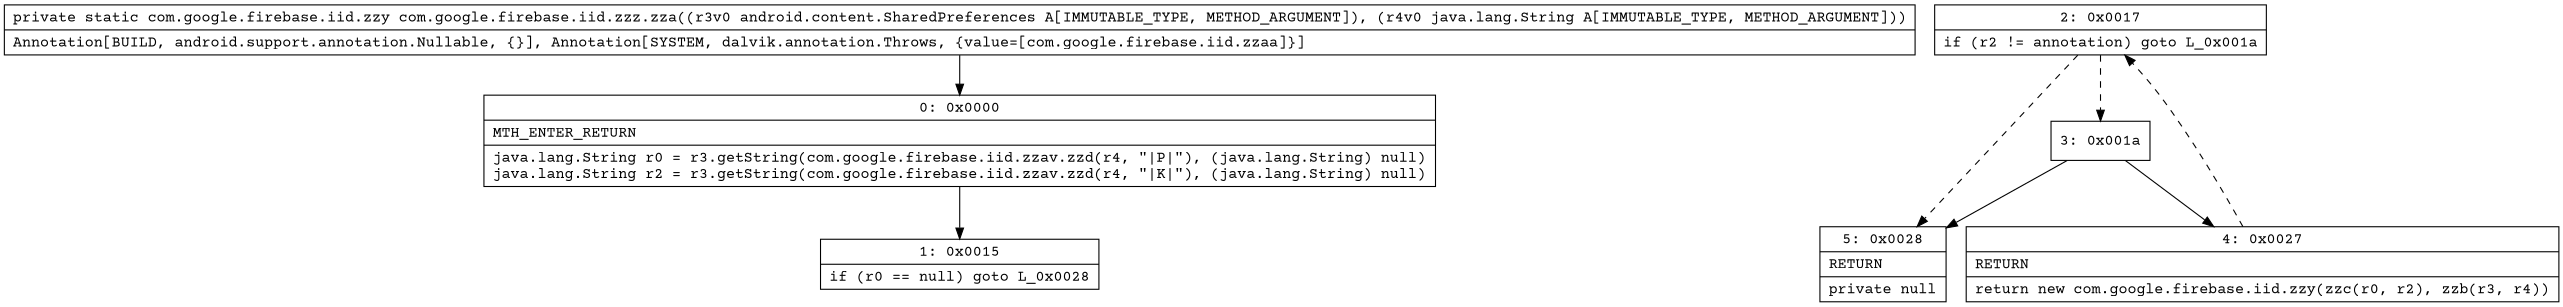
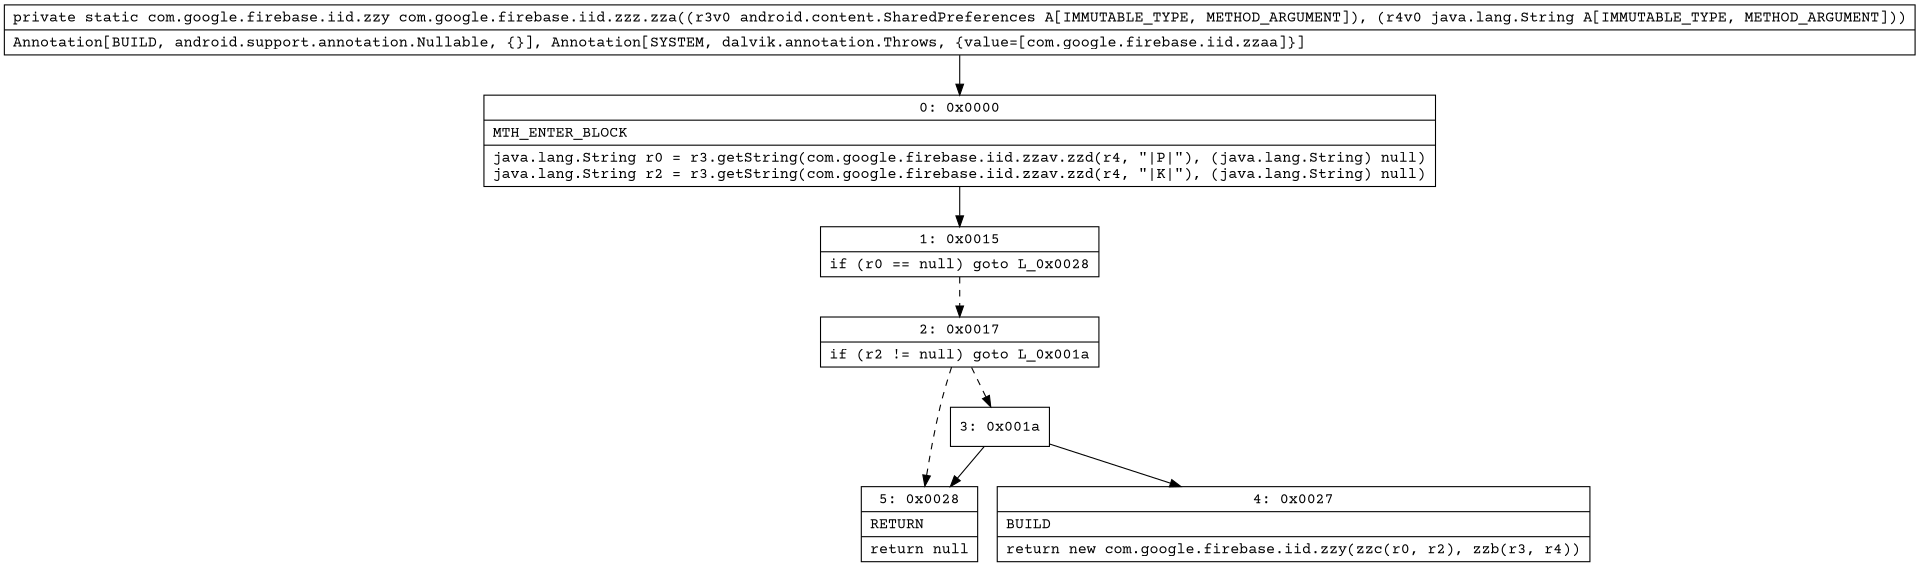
(2101, 42) -> (960, 354)
(565, 132) -> (560, 132)
(2192, 142) -> (960, 291)
(2002, 264) -> (1029, 524)
(1883, 289) -> (919, 549)
